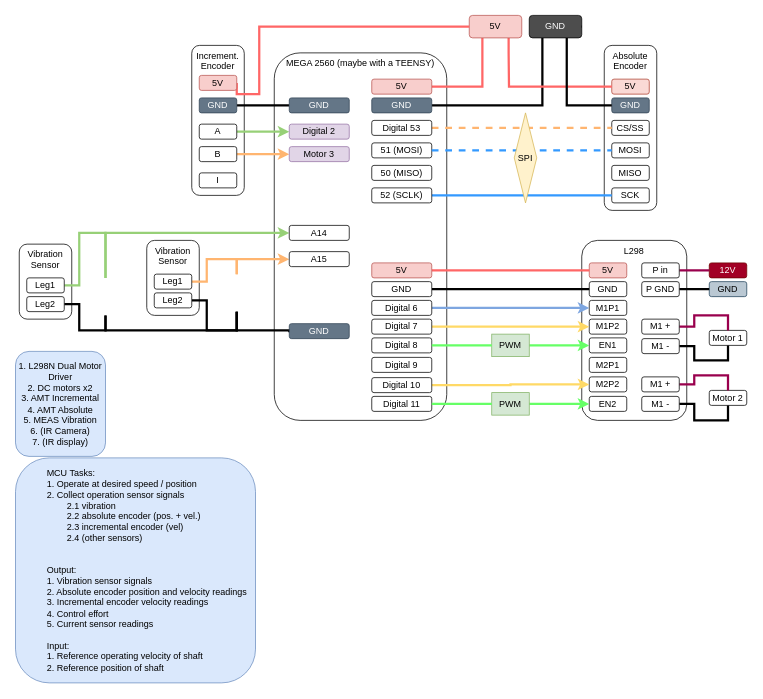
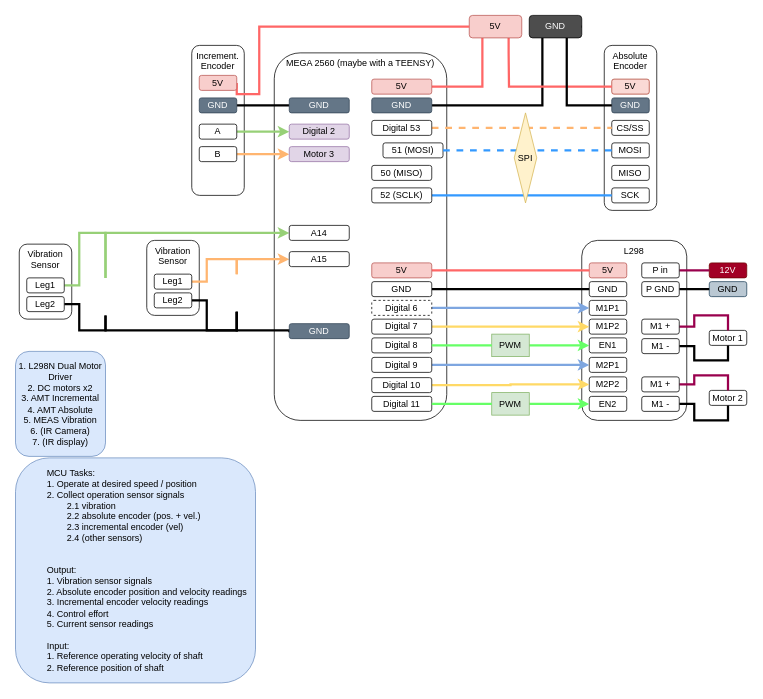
(402, 150) -> (413, 150)
(218, 180) -> none
(402, 308) -> (402, 308)
none -> (506, 365)
